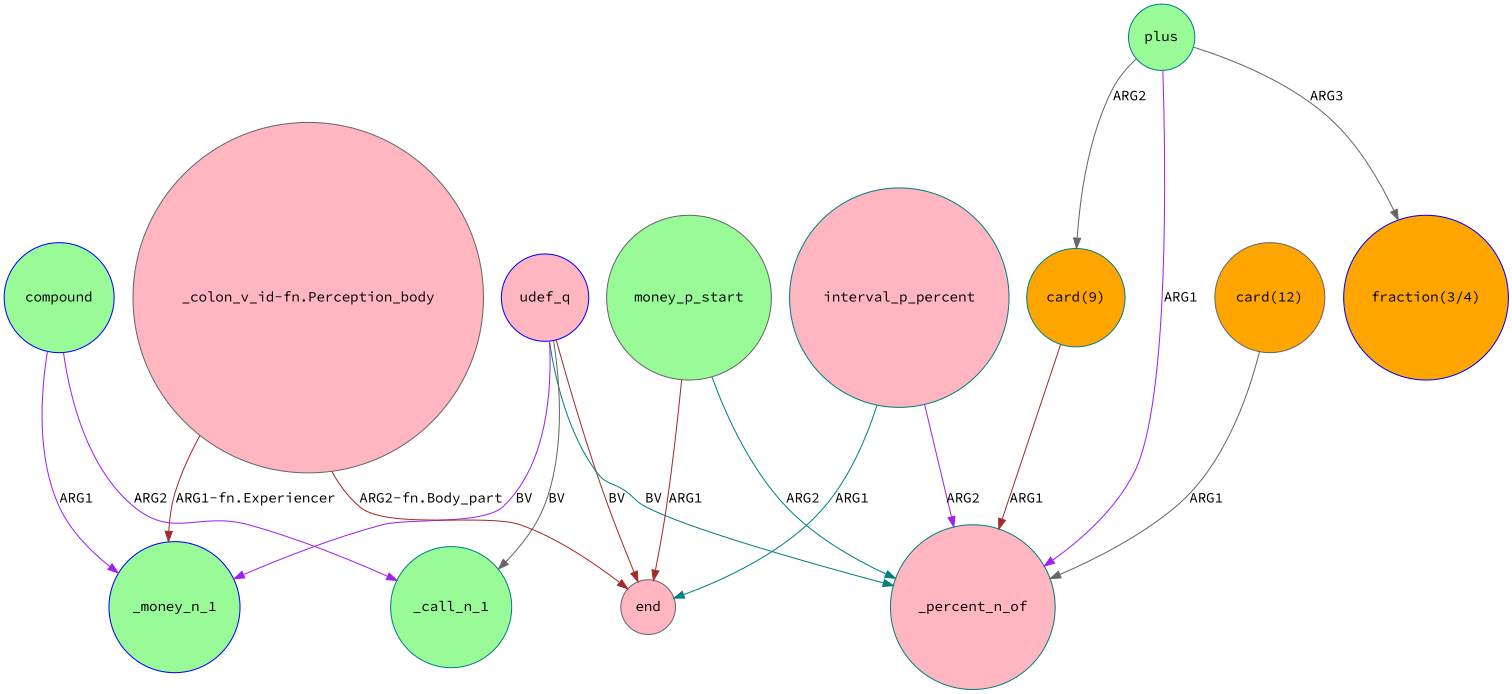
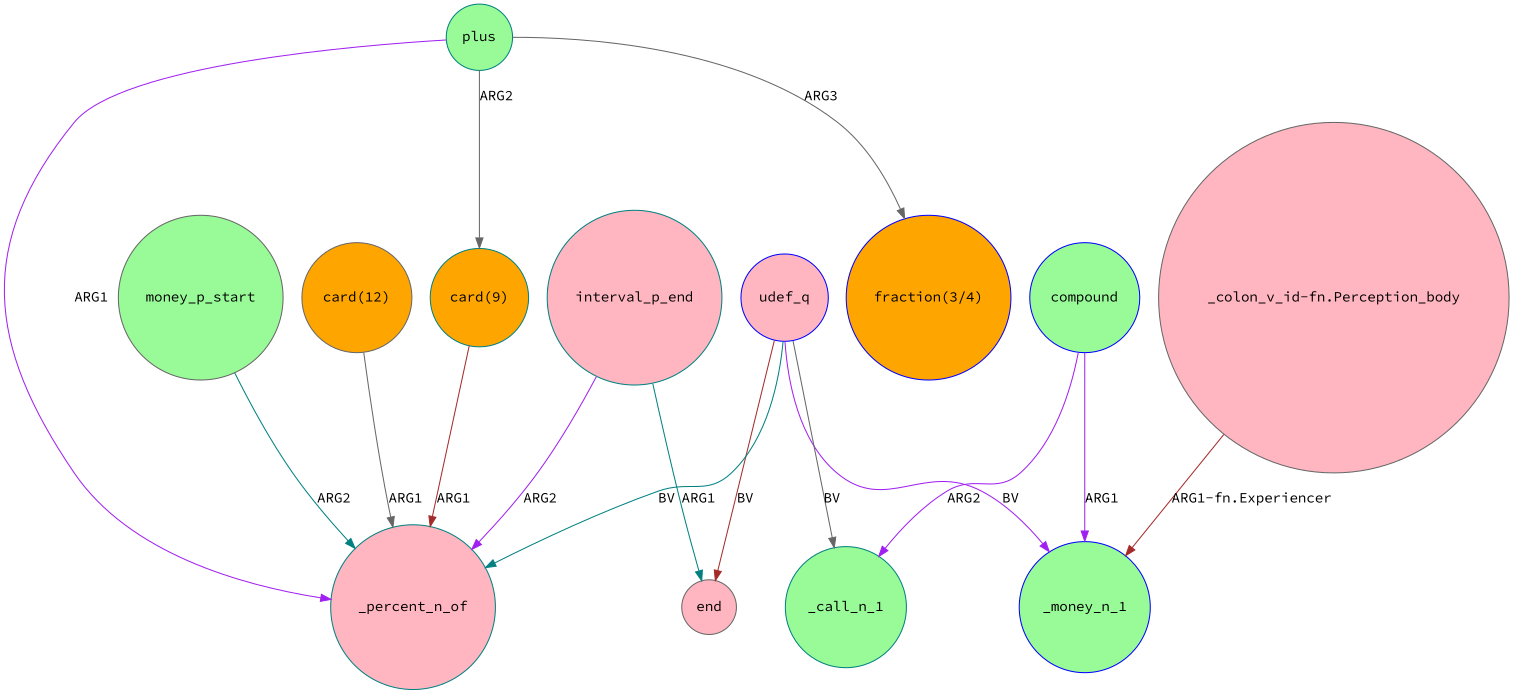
(899, 298) -> (635, 298)
(671, 475) -> none
(490, 521) -> none
